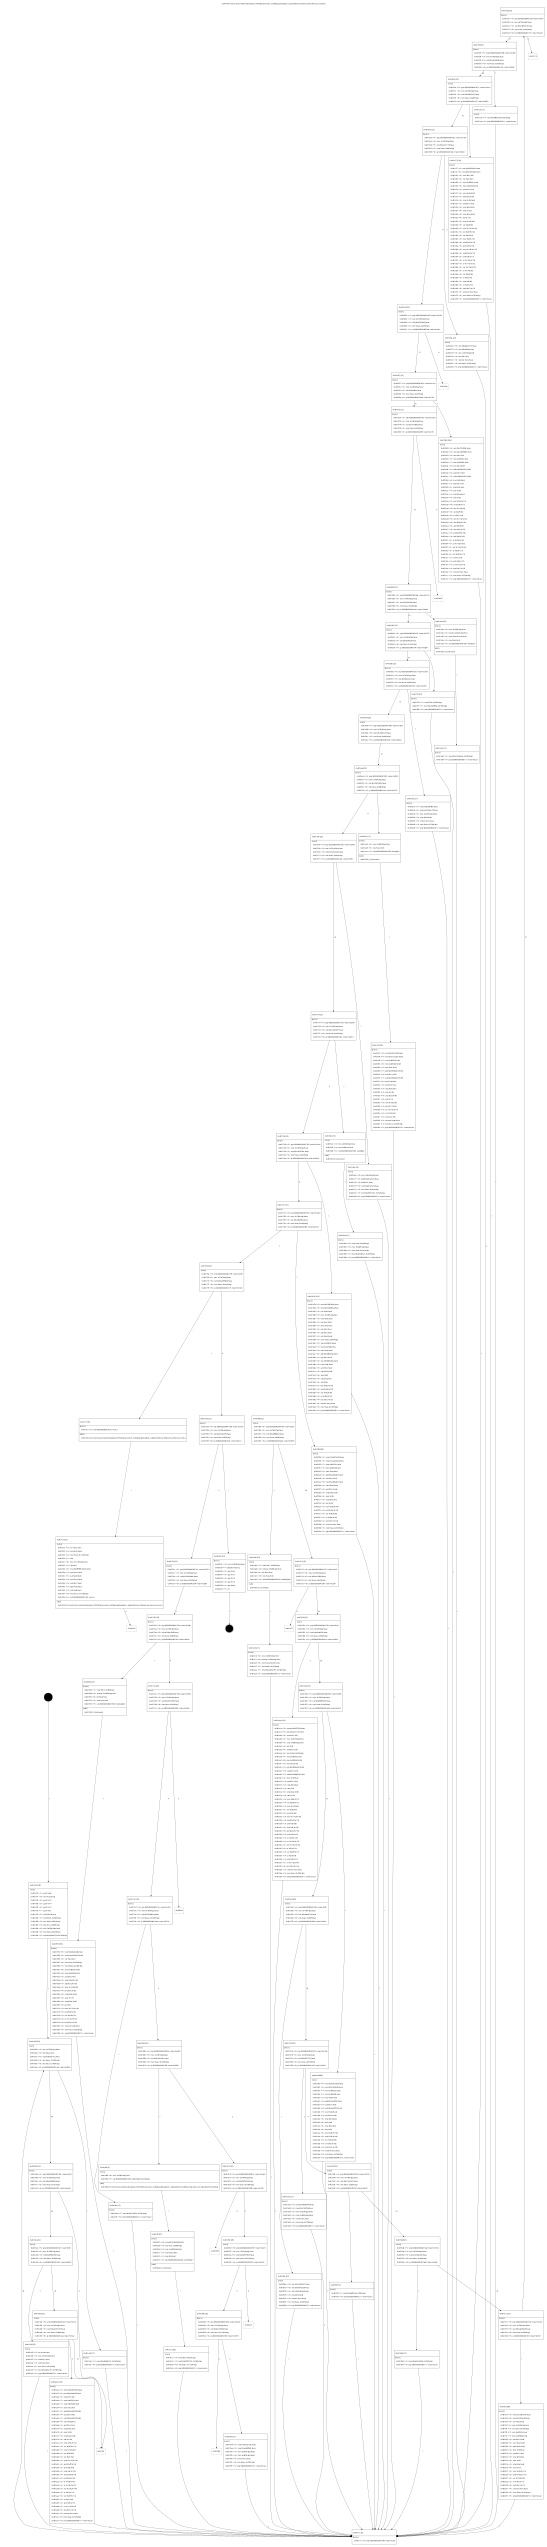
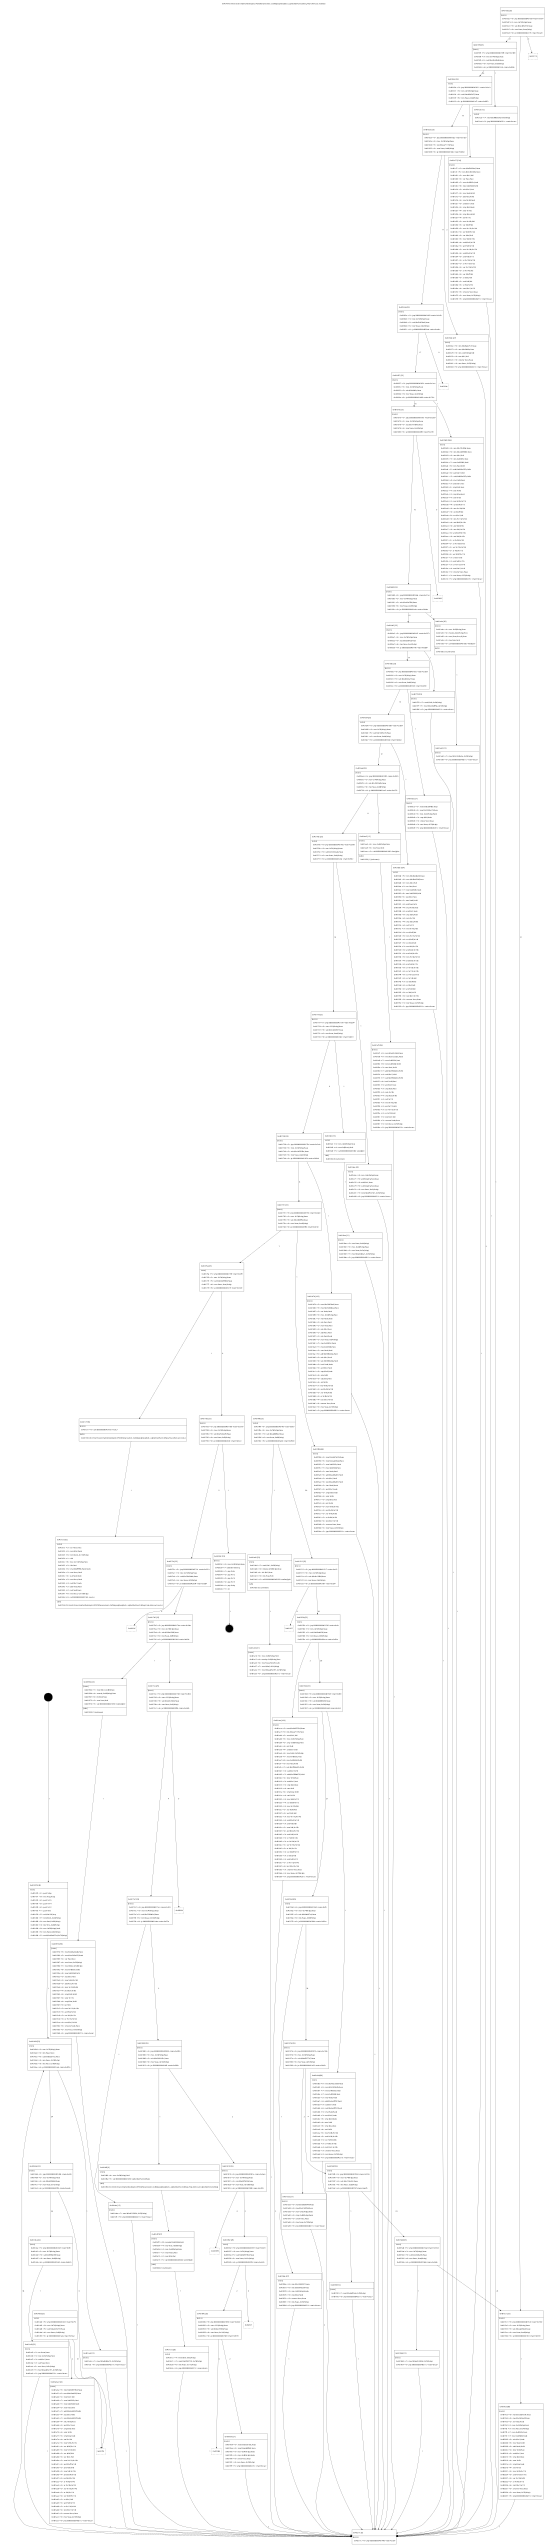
none -> (414, 937)
(525, 1174) -> (520, 1173)
(127, 1616) -> (161, 1610)
(53, 2287) -> none
